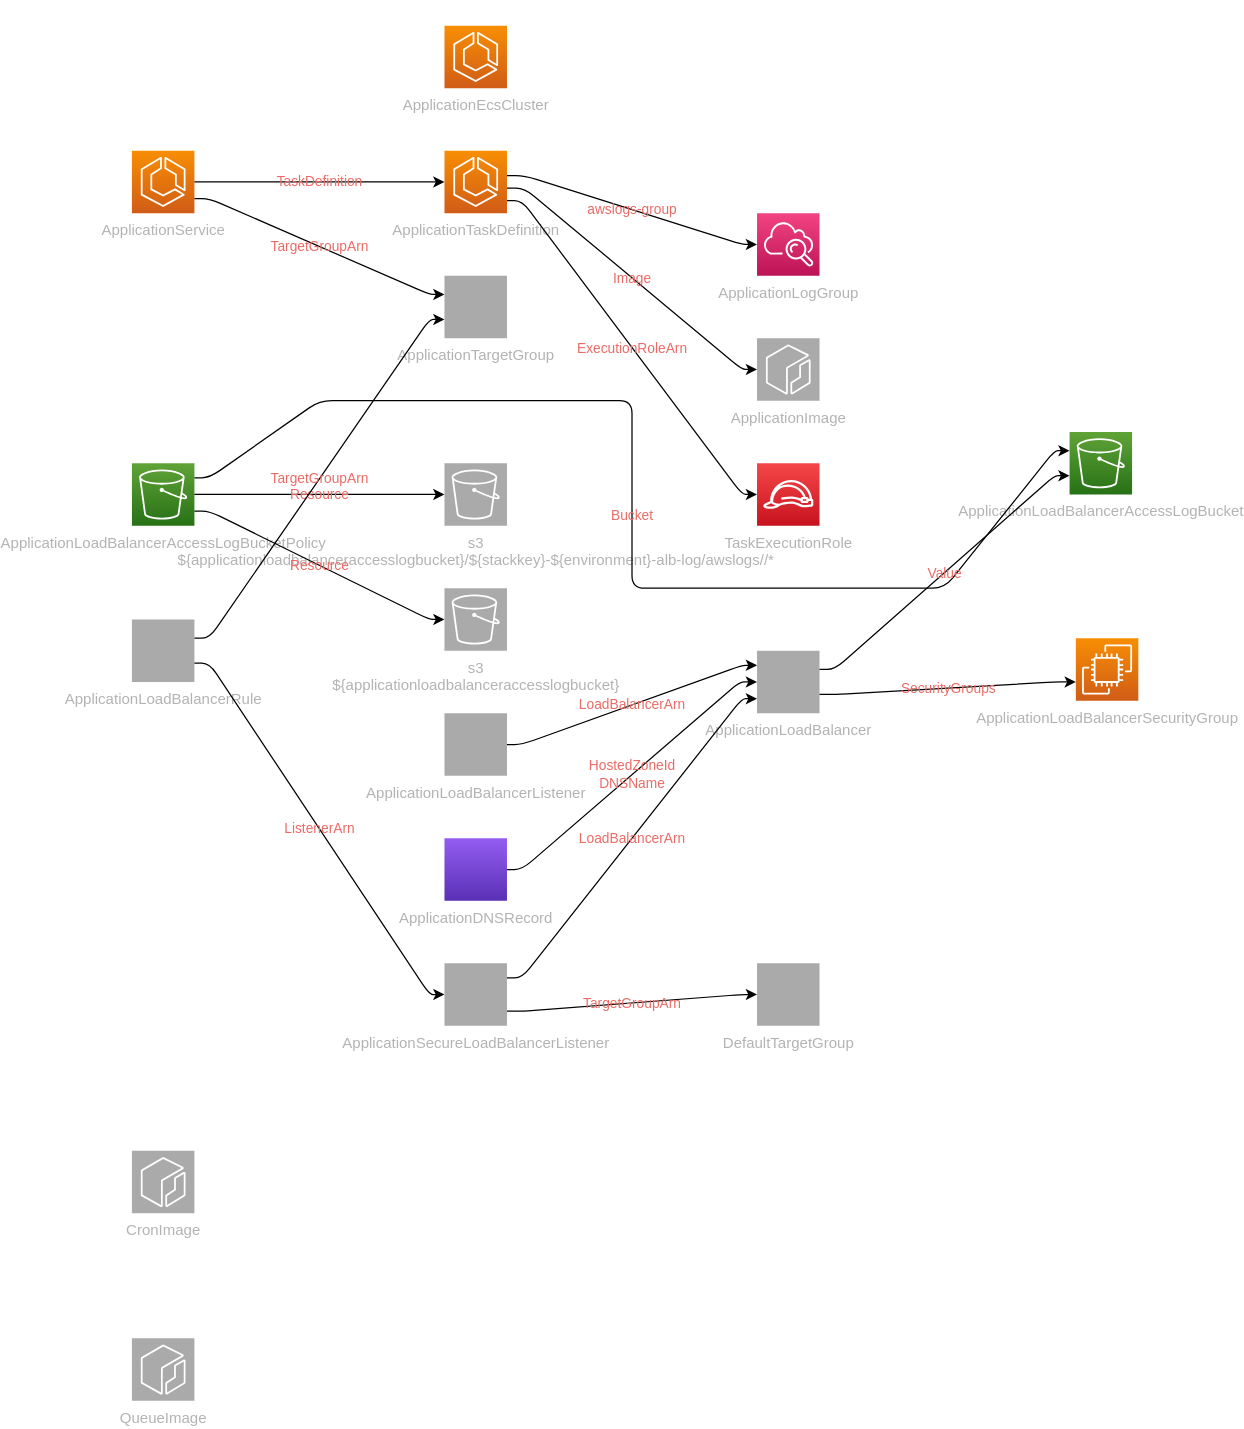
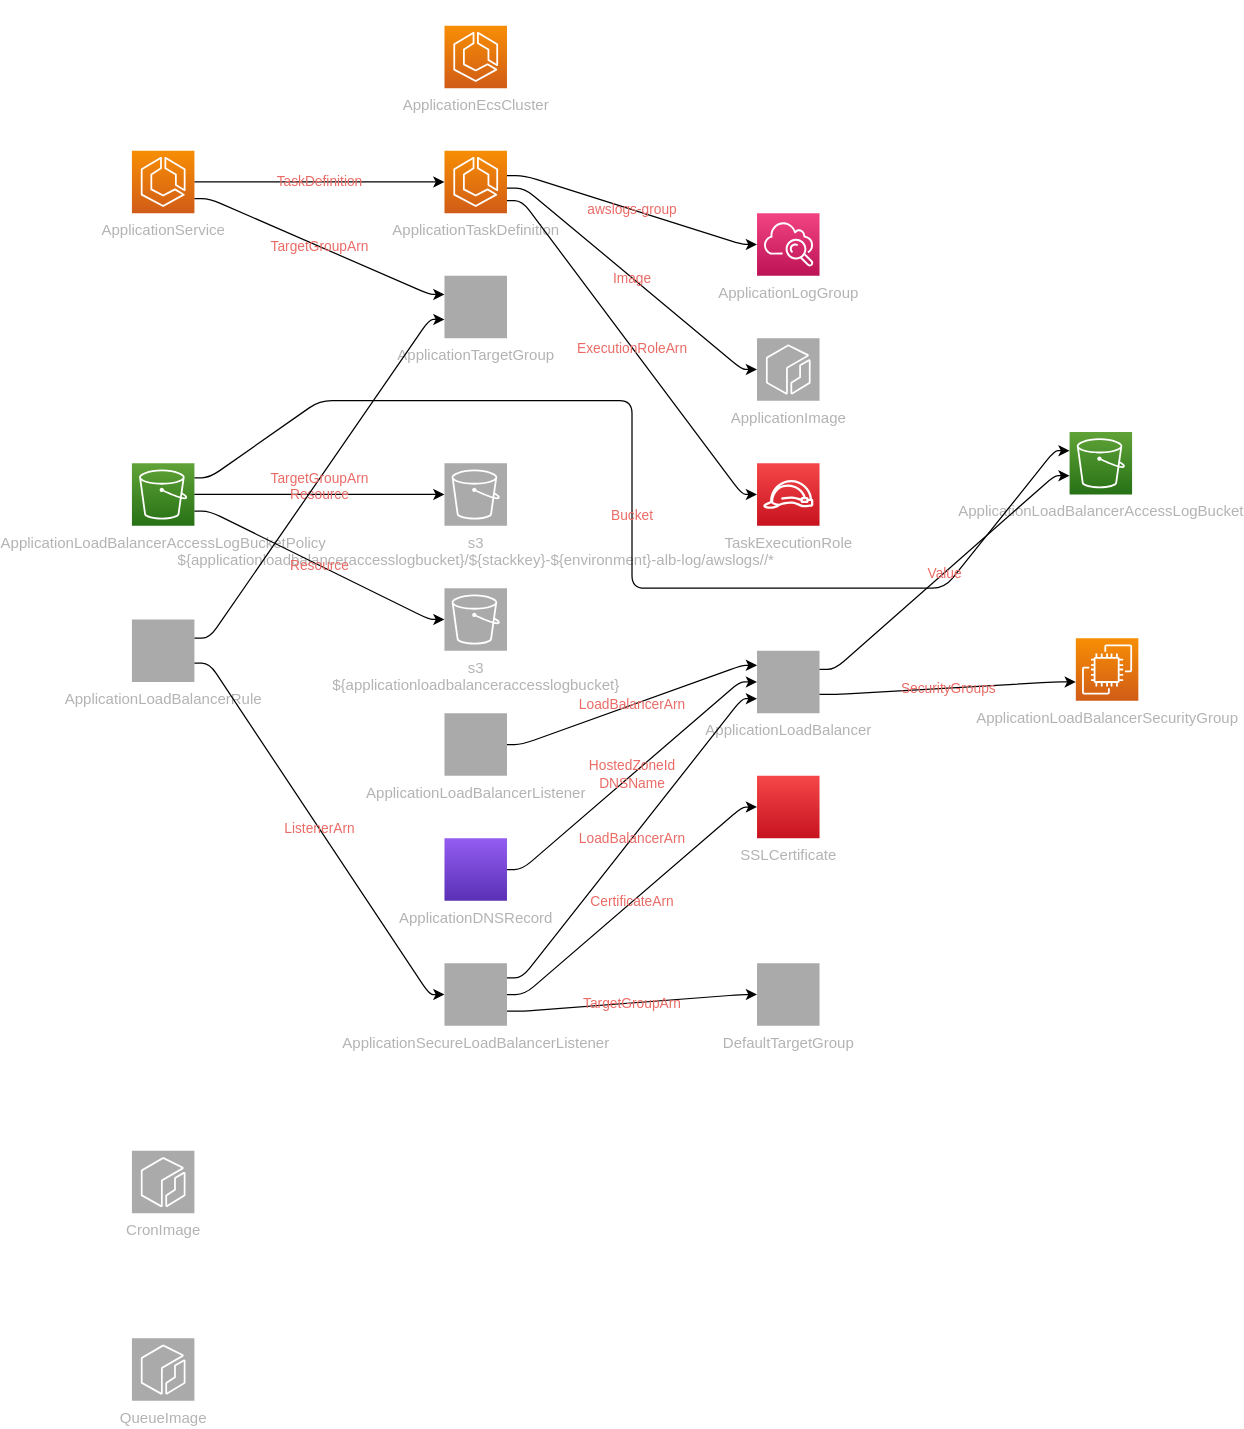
none -> (788, 807)
none -> (630, 903)
